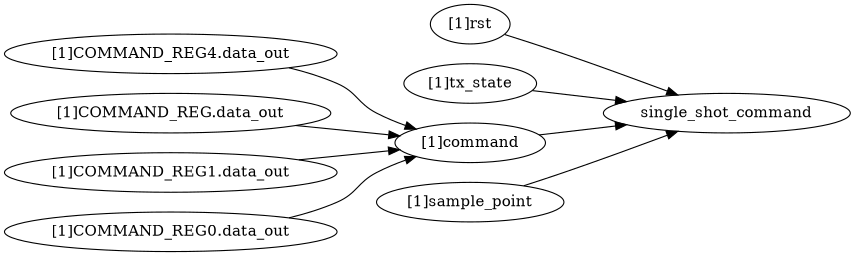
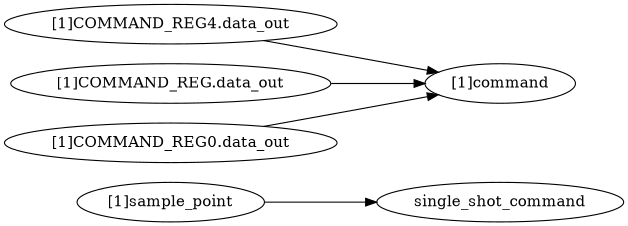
(470, 24) -> none
(470, 83) -> none
(577, 130) -> none
(171, 172) -> none
